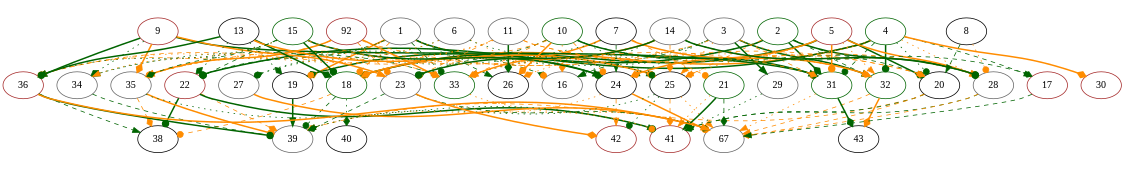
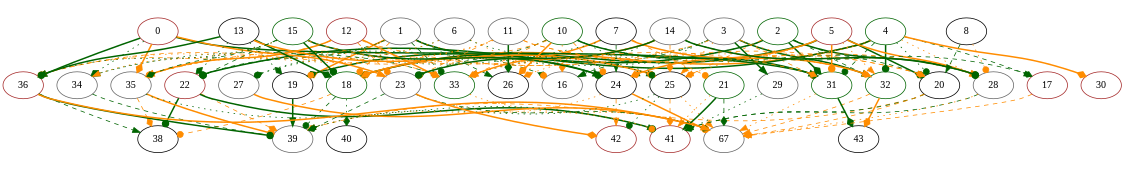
(158, 31) -> (158, 31)
(347, 31) -> (347, 31)
(913, 115) -> (913, 115)
(866, 118) -> (866, 118)
